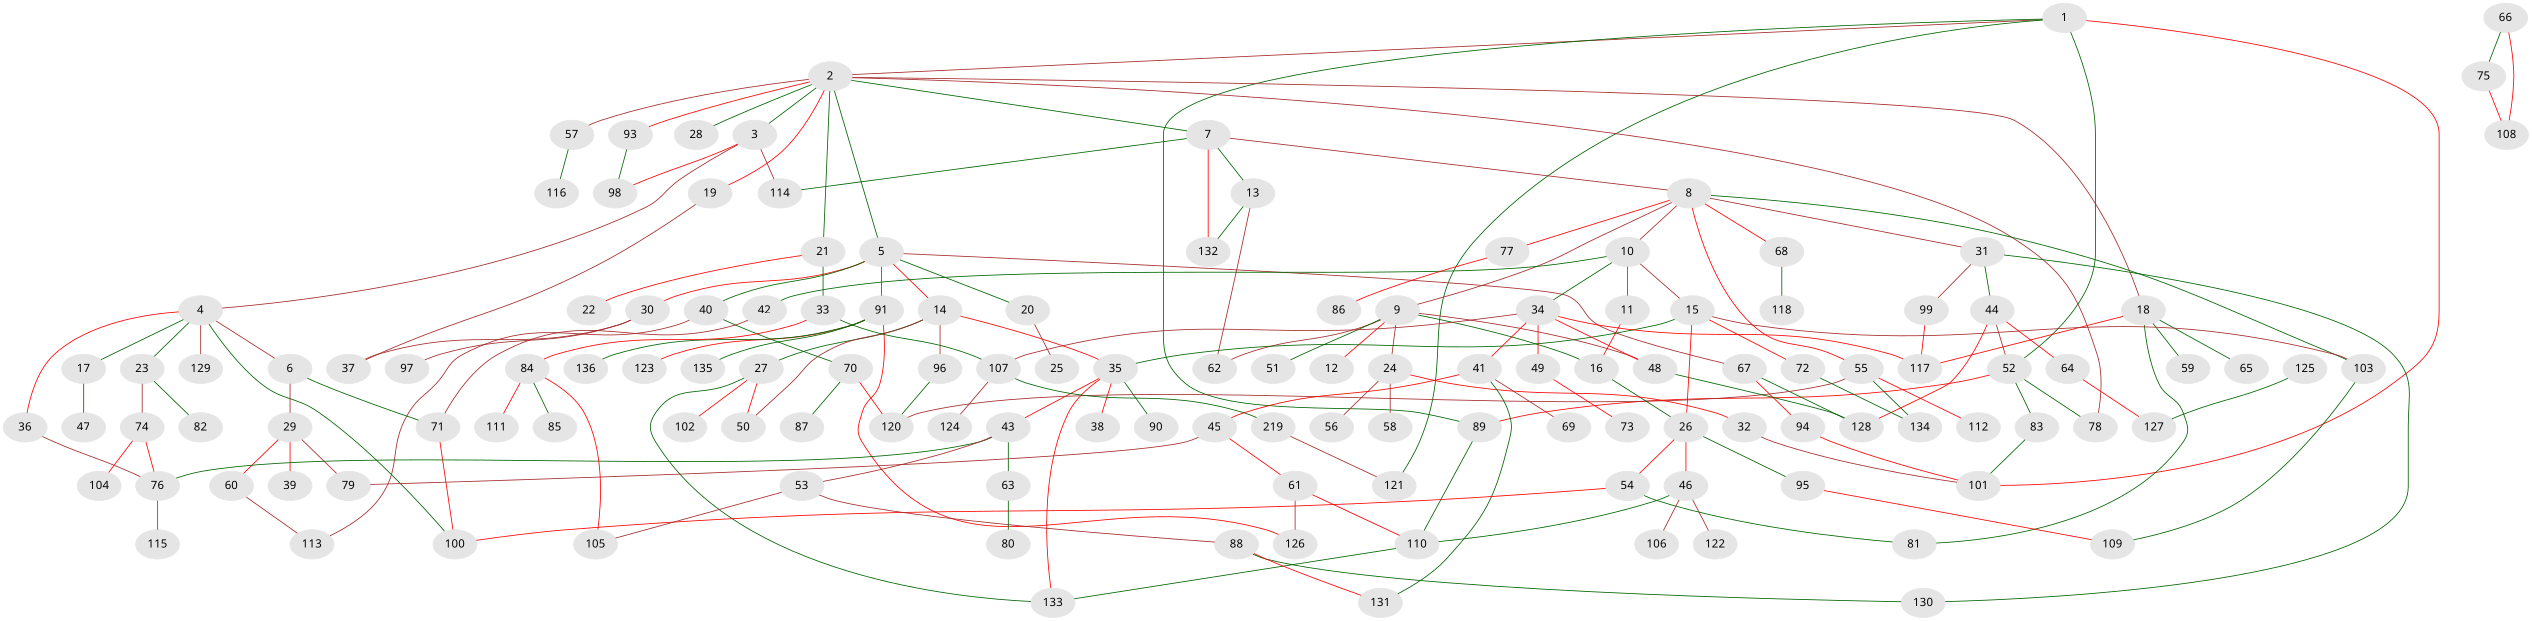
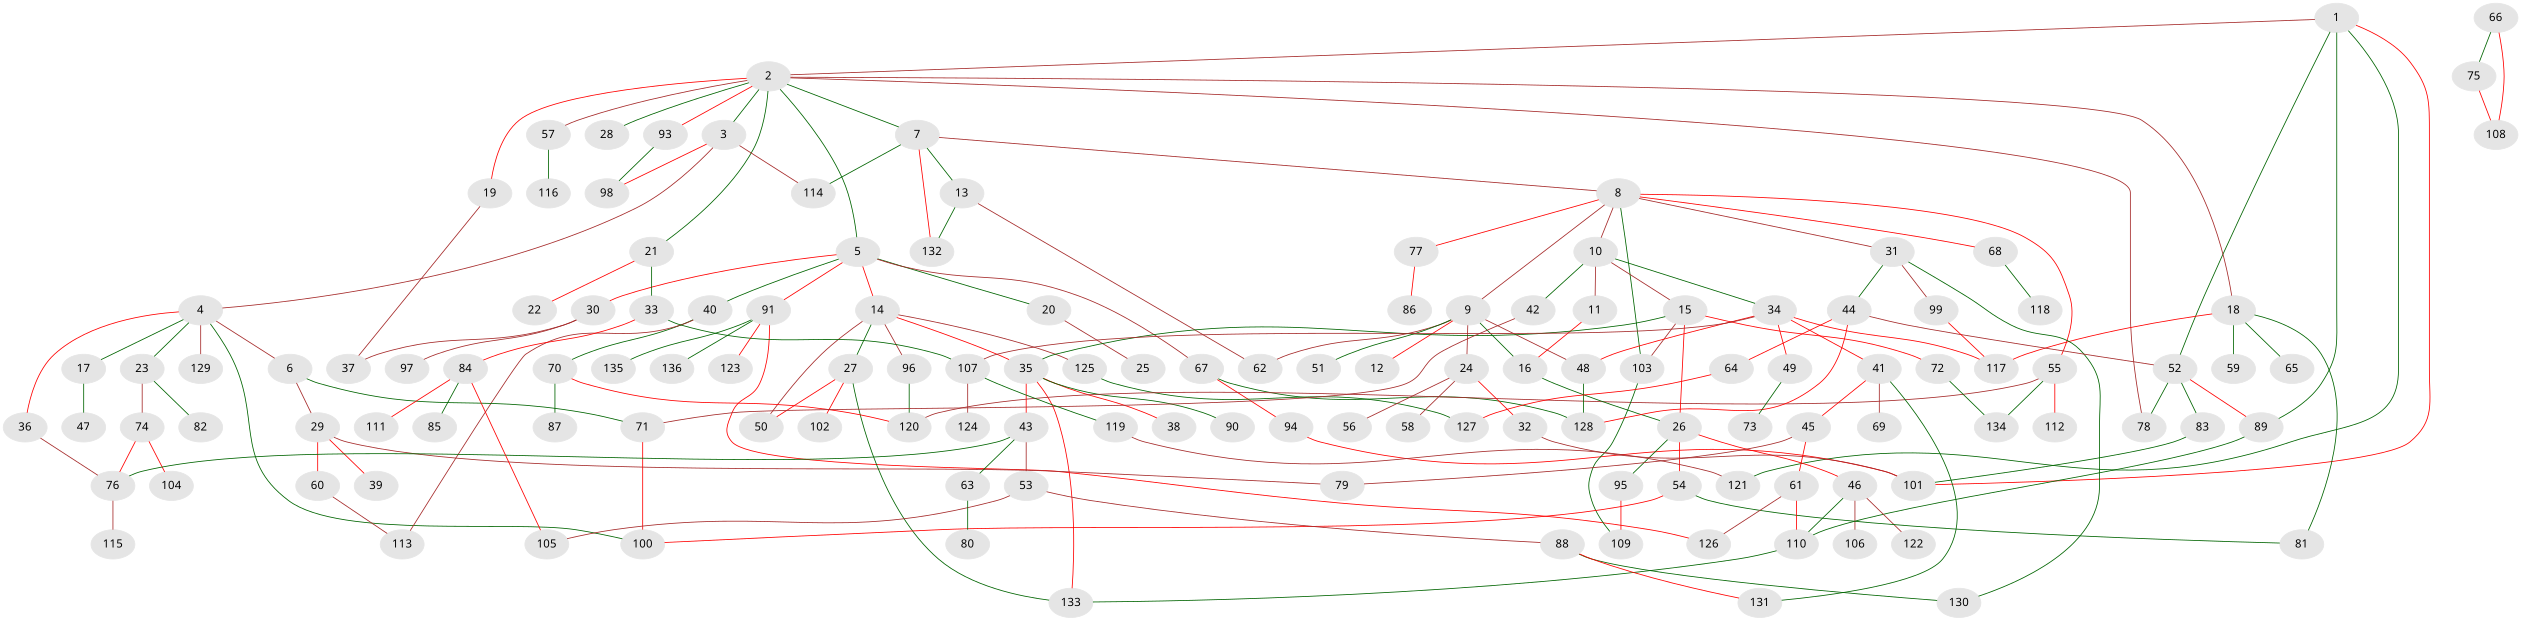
none -> (984, 333)
(1583, 398) -> (1770, 398)
(1273, 427) -> (1116, 427)
